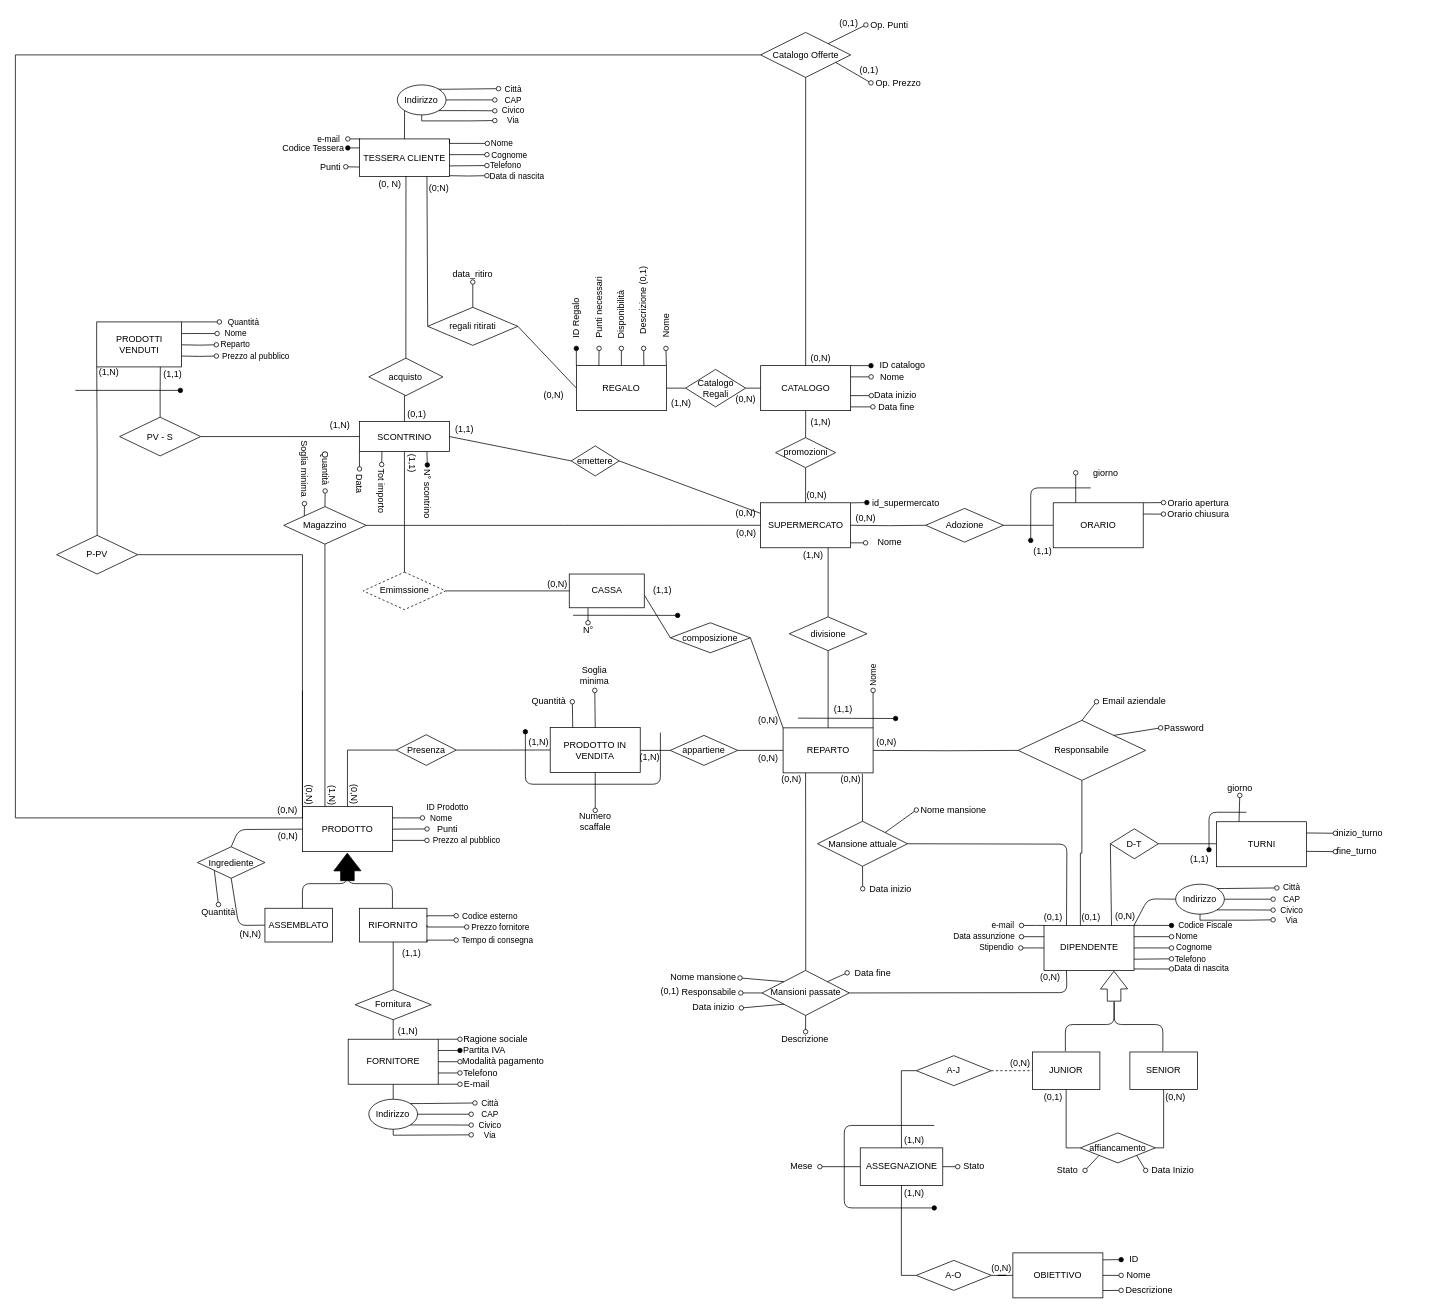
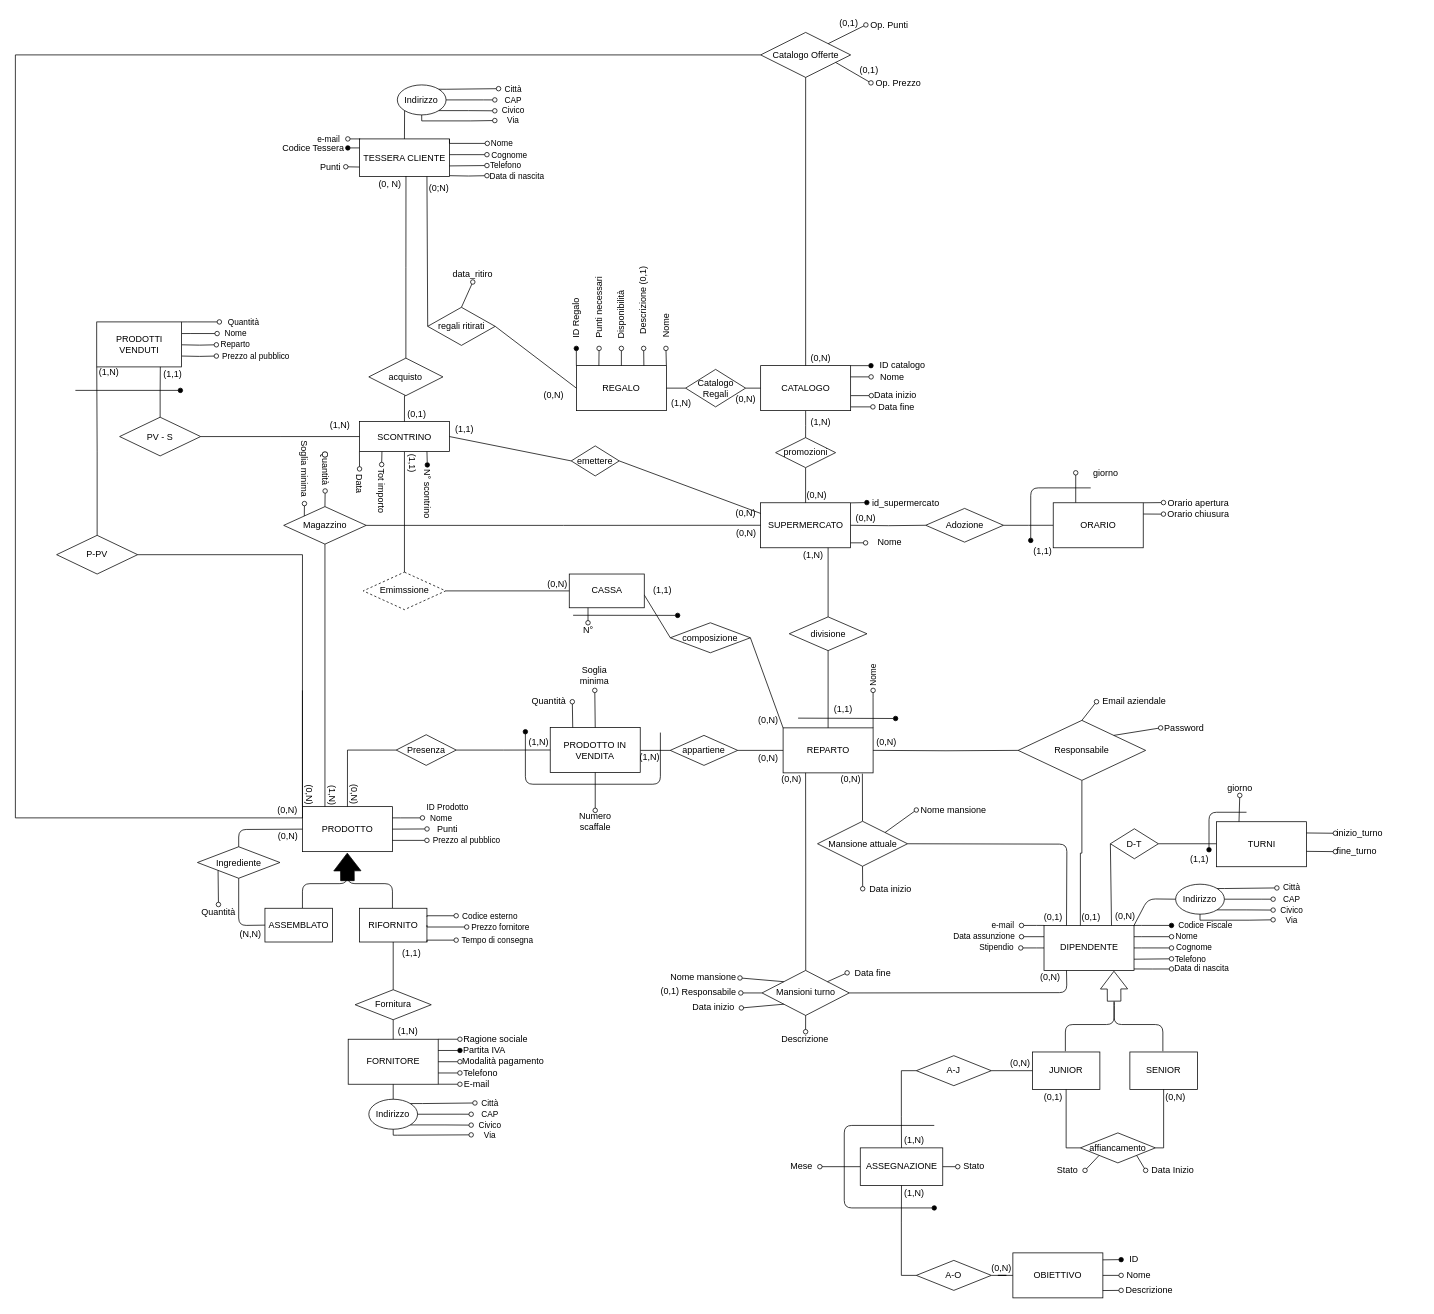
(473, 326) -> (461, 326)
(231, 863) -> (239, 863)
(806, 993) -> (806, 993)
(1012, 1071) -> (1012, 1071)
